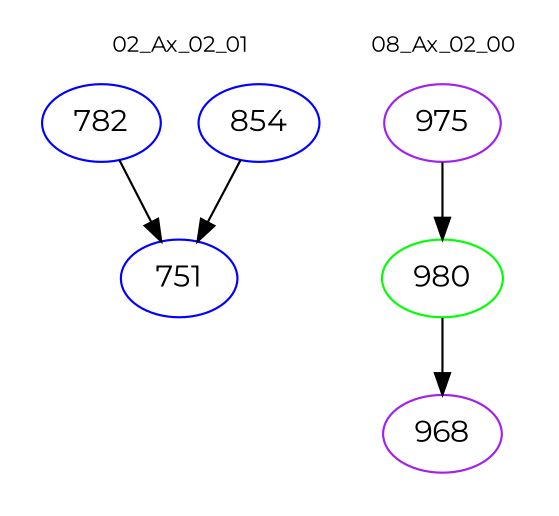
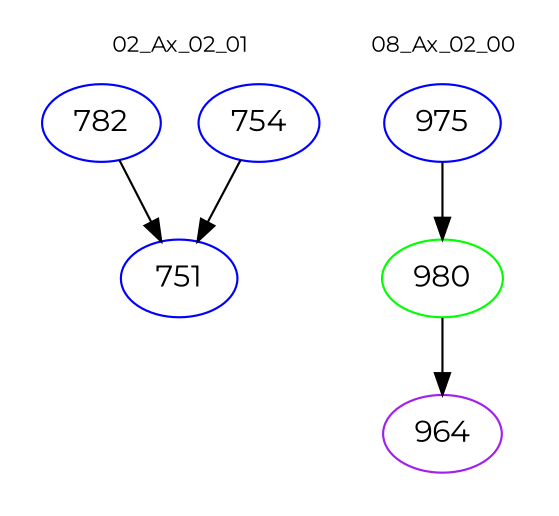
(259, 123) -> (259, 123)
(442, 123) -> (442, 123)
(442, 434) -> (442, 434)
